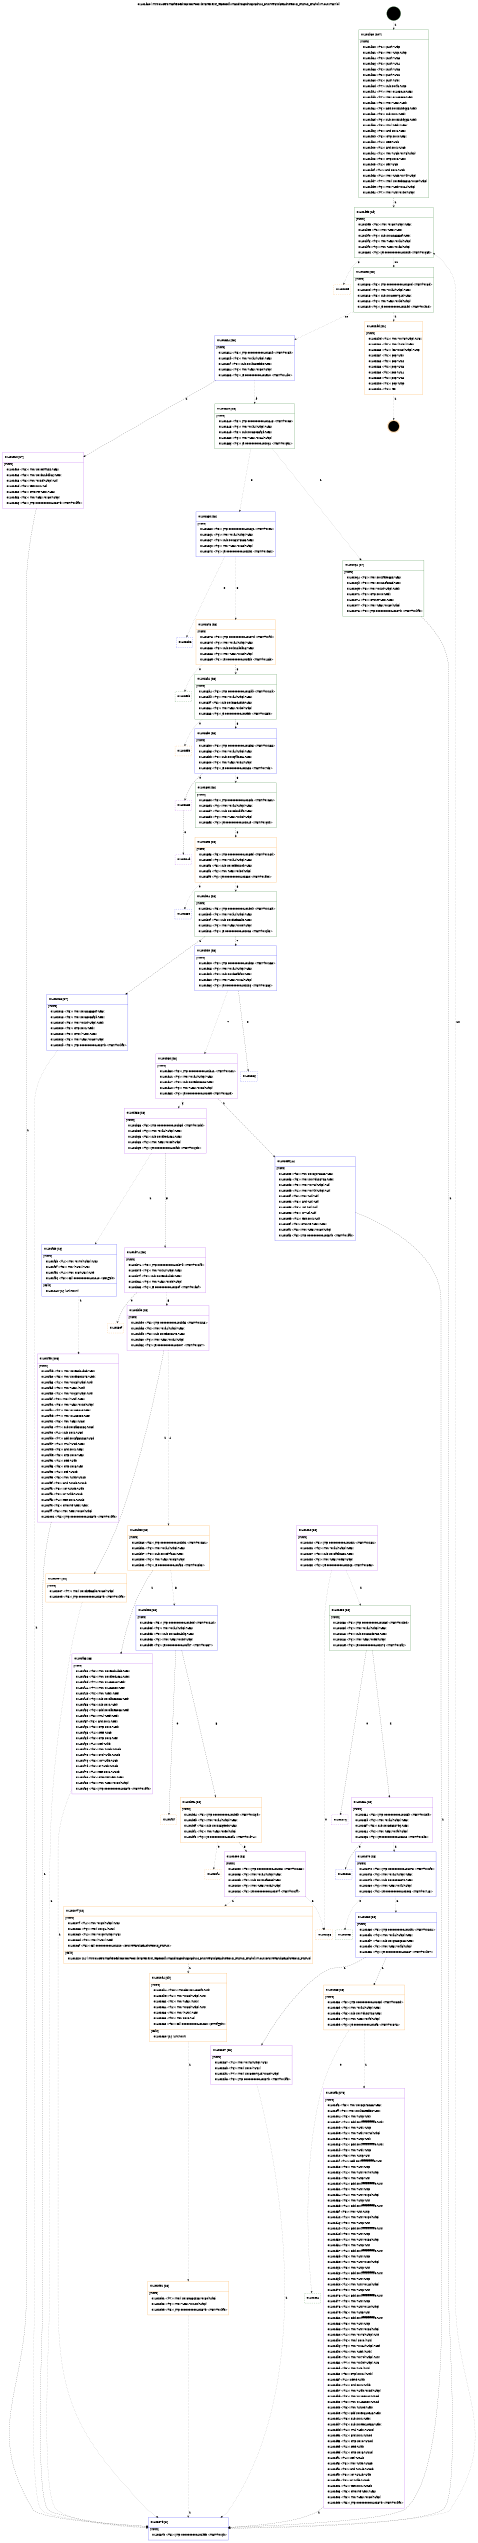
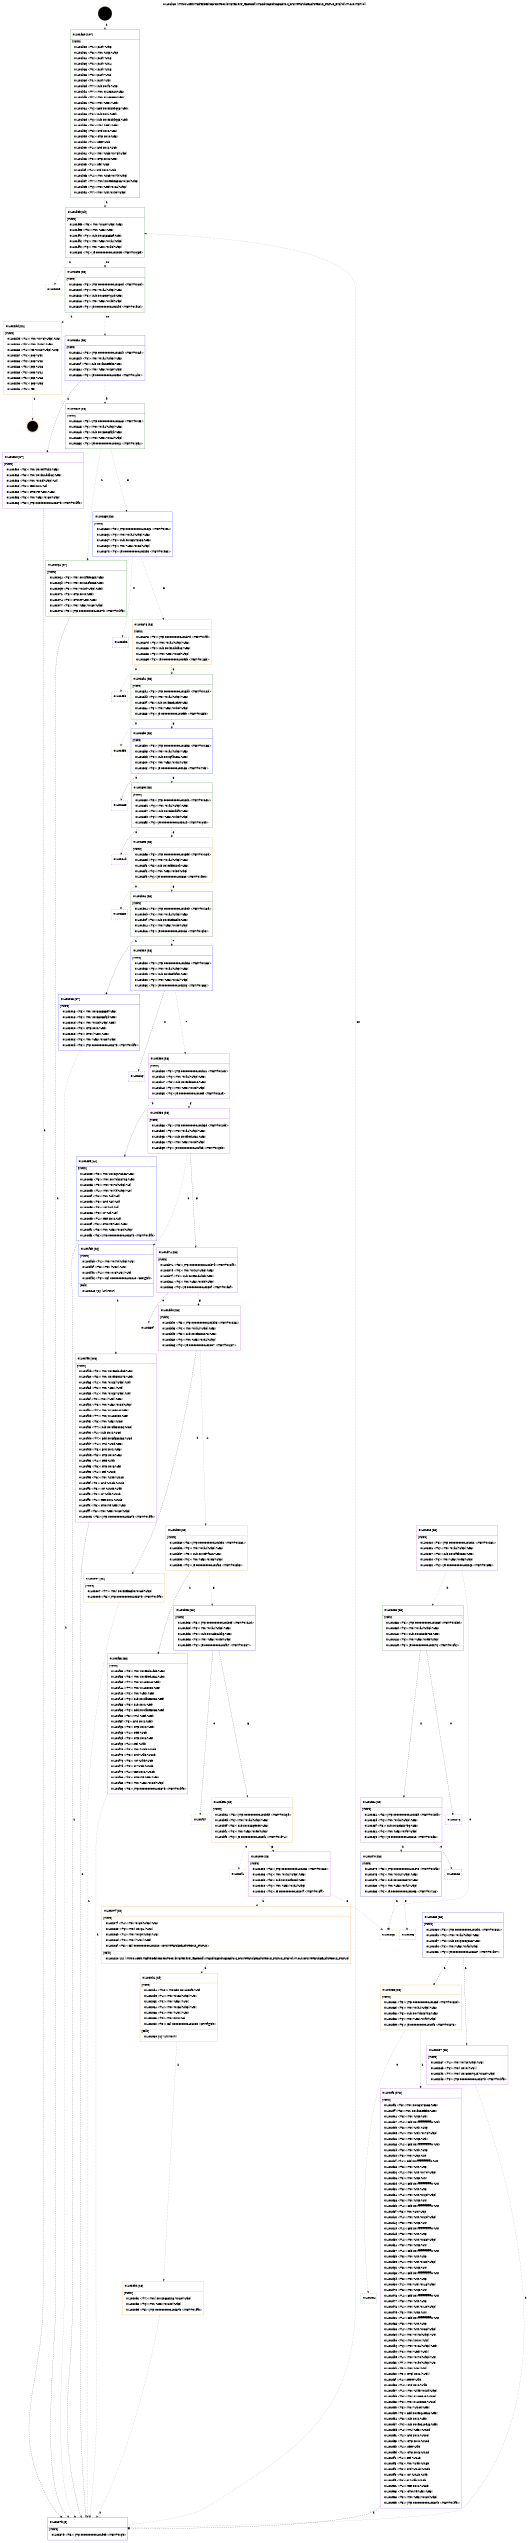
(183, 831) -> (128, 839)
(396, 1904) -> (393, 1909)
